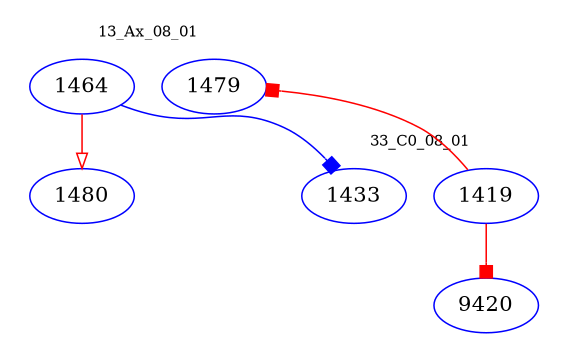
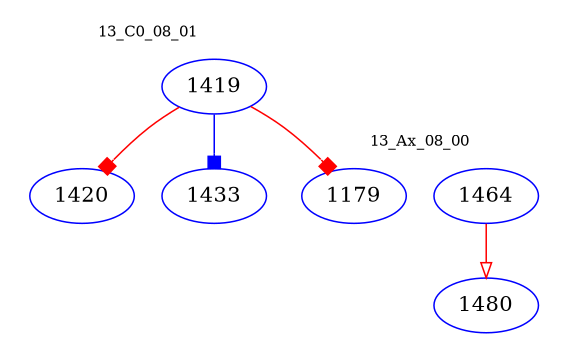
(148, 33) -> (420, 142)
(214, 87) -> (354, 196)
(228, 116) -> (214, 134)
(420, 142) -> (148, 33)
(486, 305) -> (82, 196)
